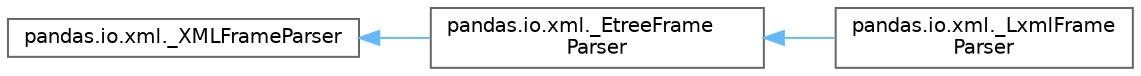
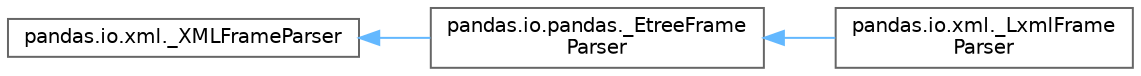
(597, 38) -> (597, 38)
